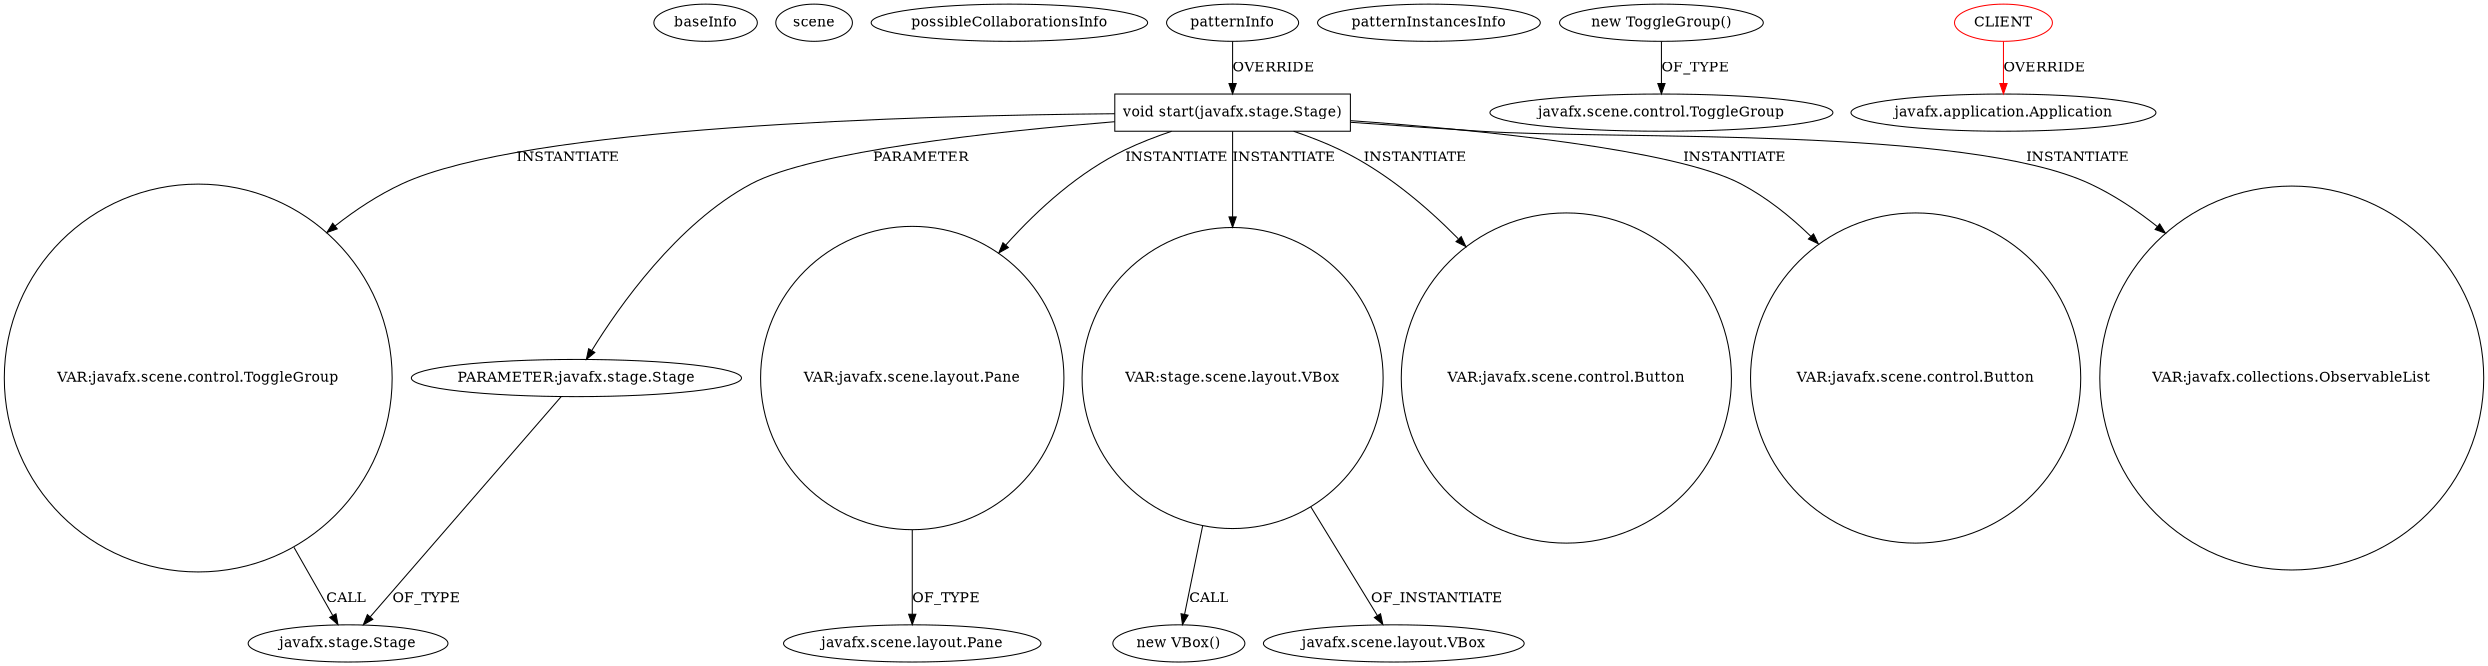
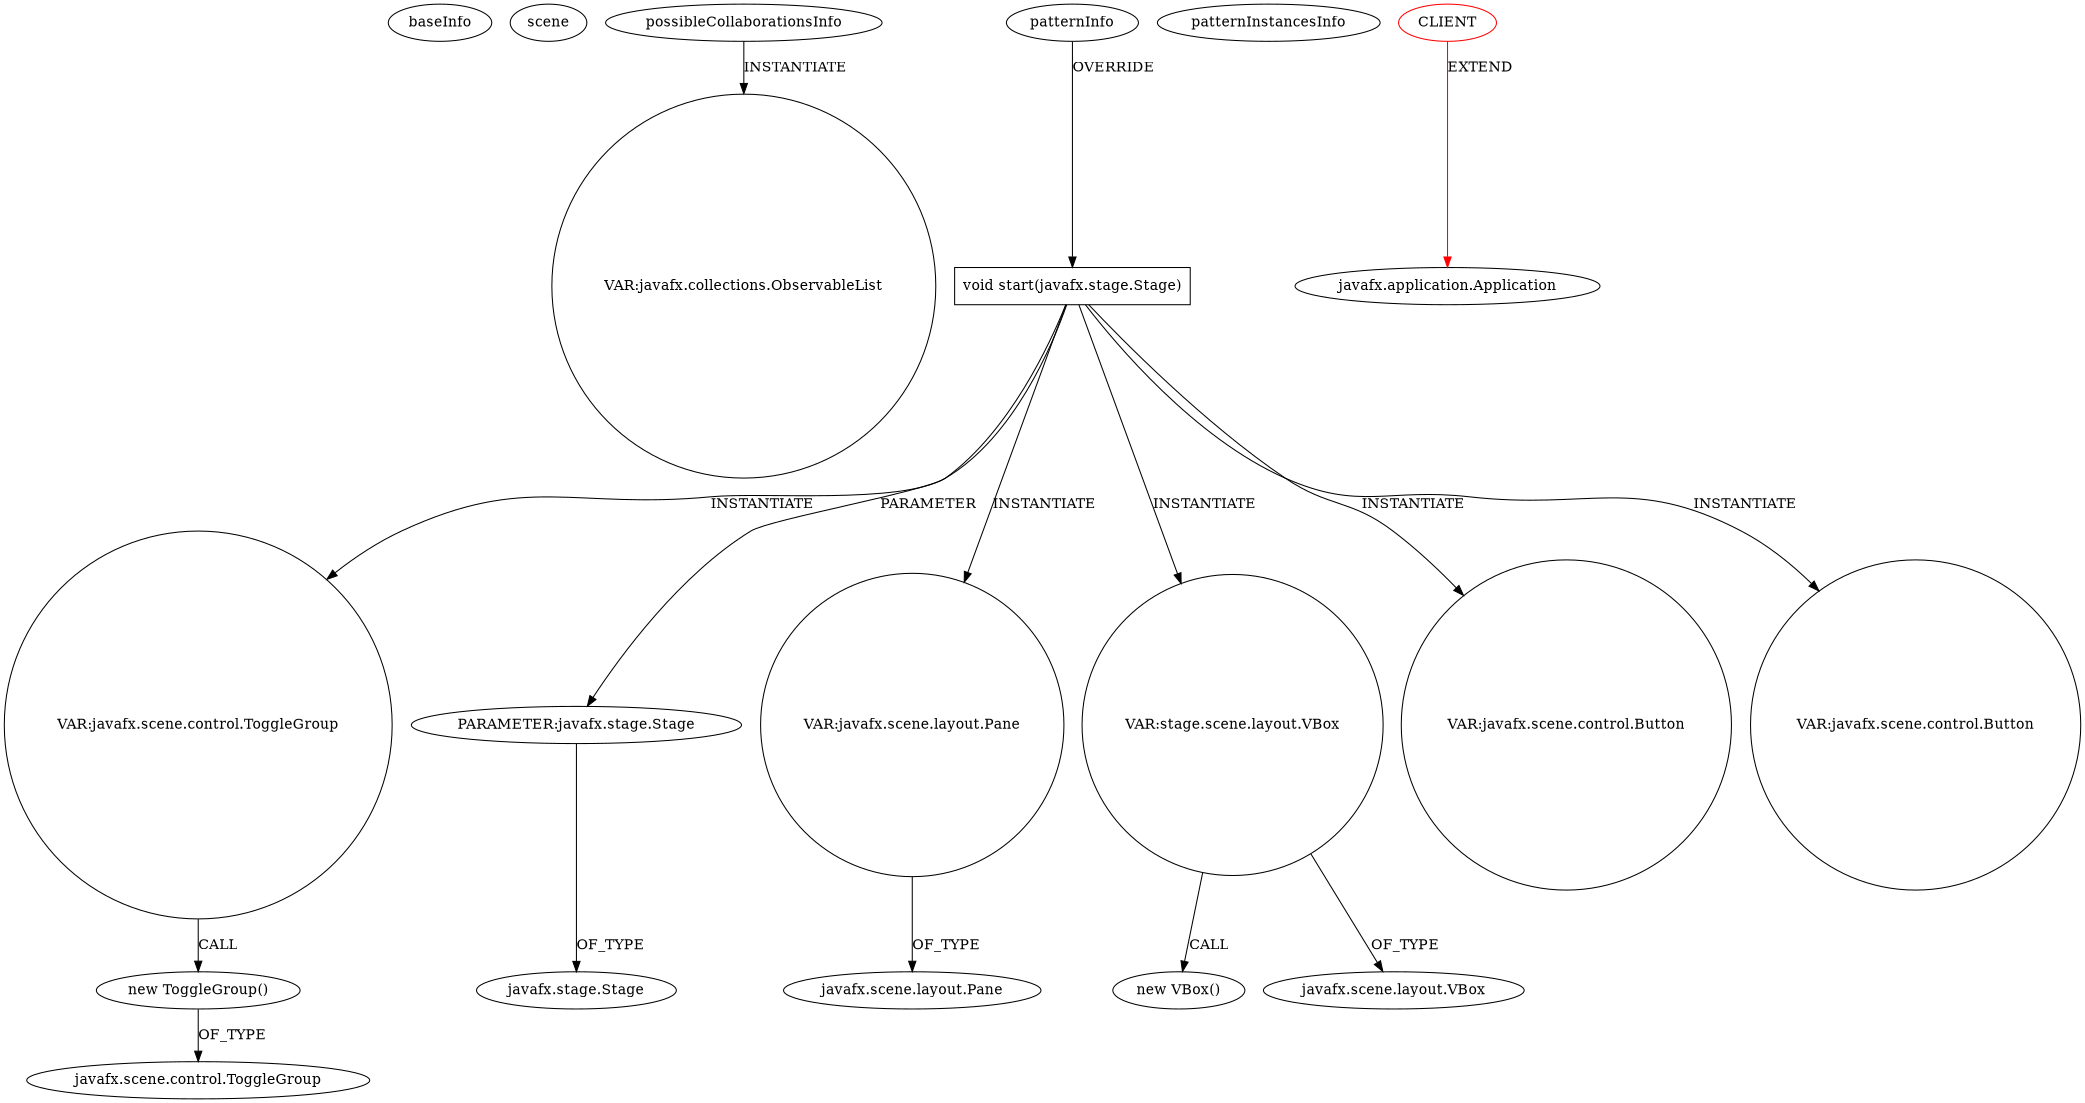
(2045, 68) -> (1481, 68)
(1762, 138) -> (744, 62)
(313, 581) -> (198, 940)
(1437, 598) -> (1406, 945)
